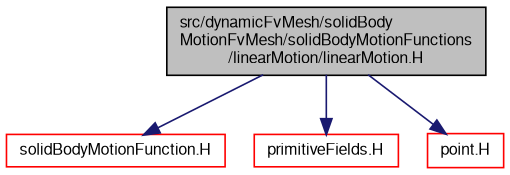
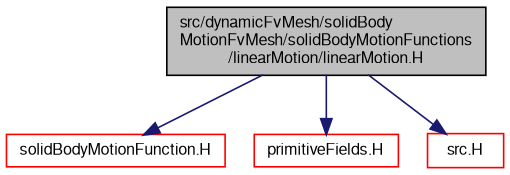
(466, 151) -> (466, 151)
